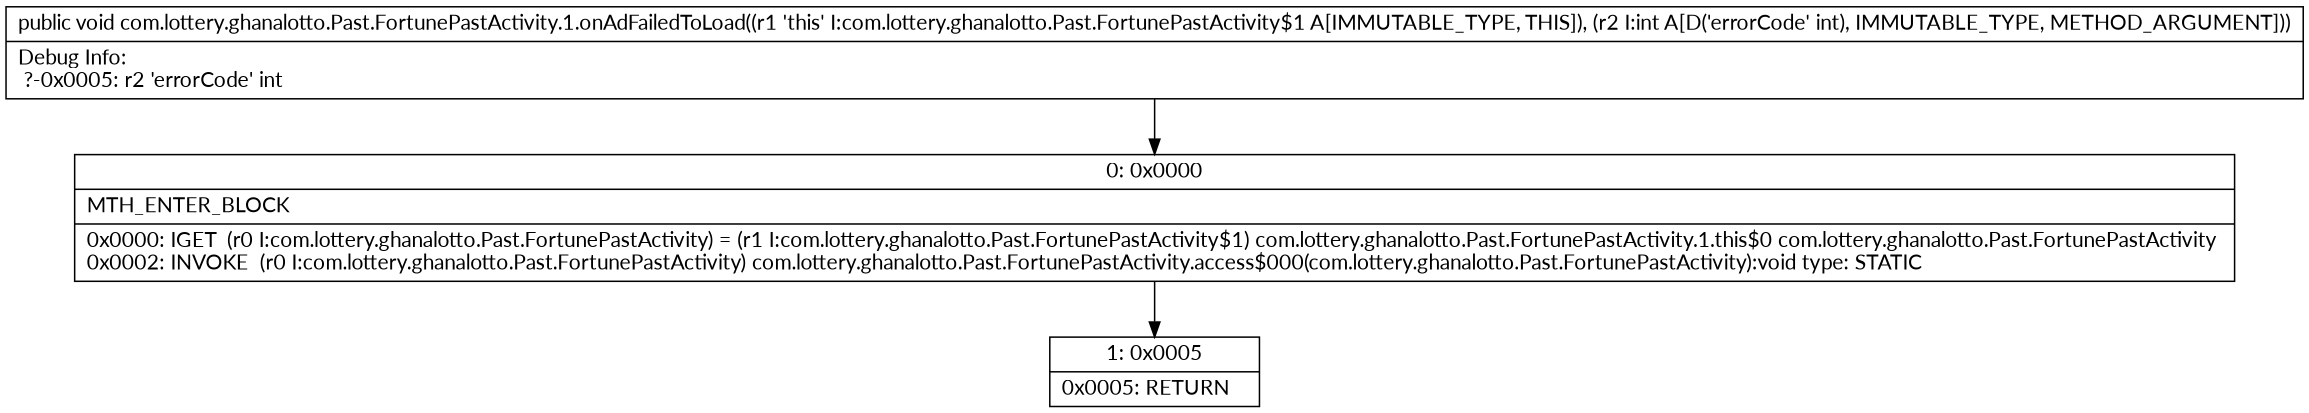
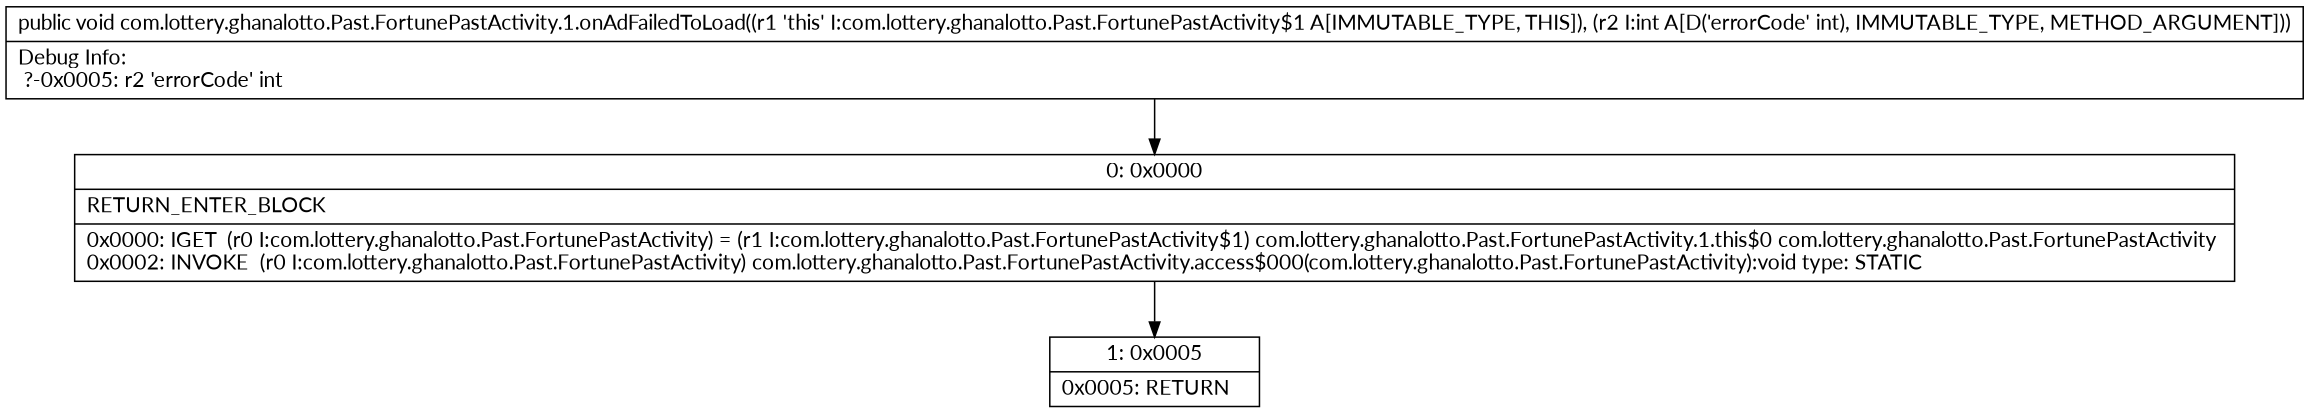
(189, 206) -> (207, 206)
